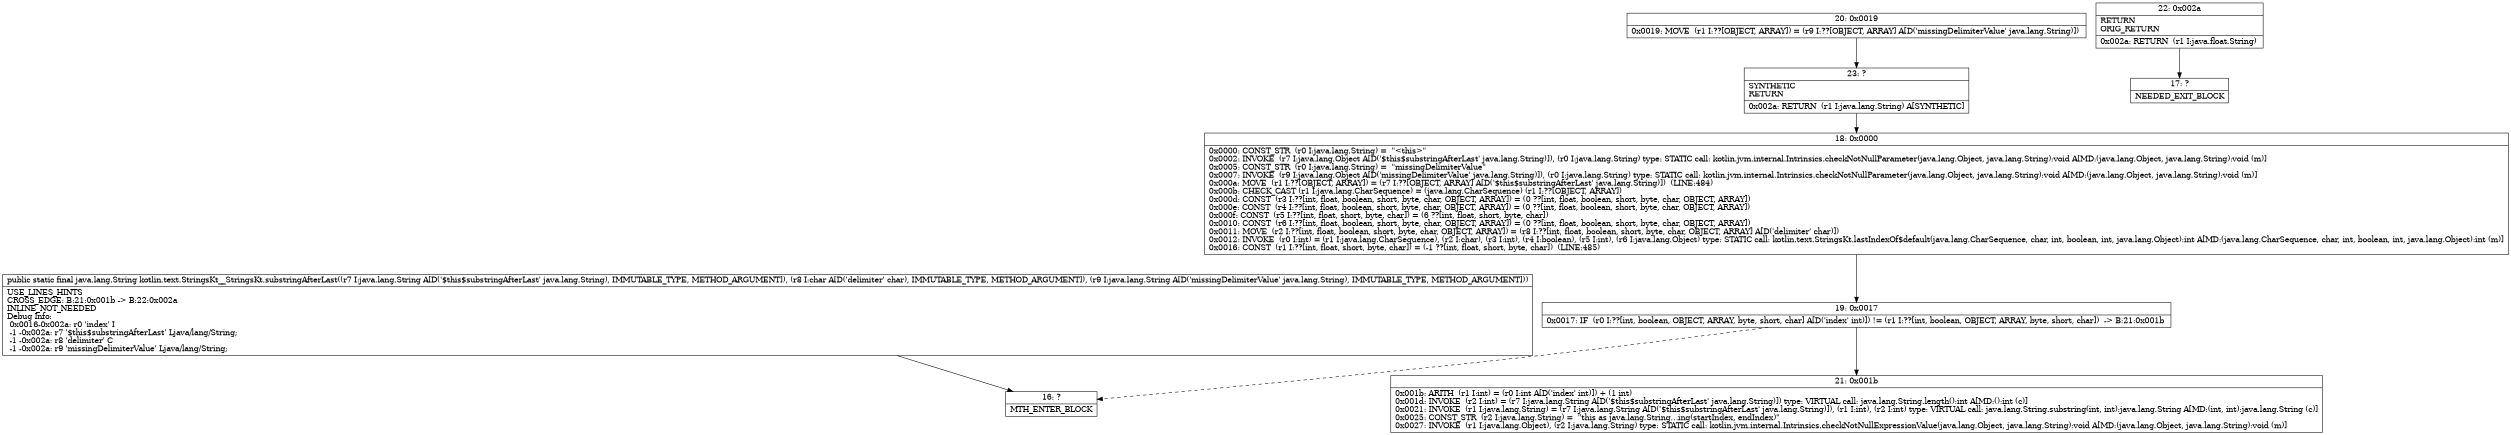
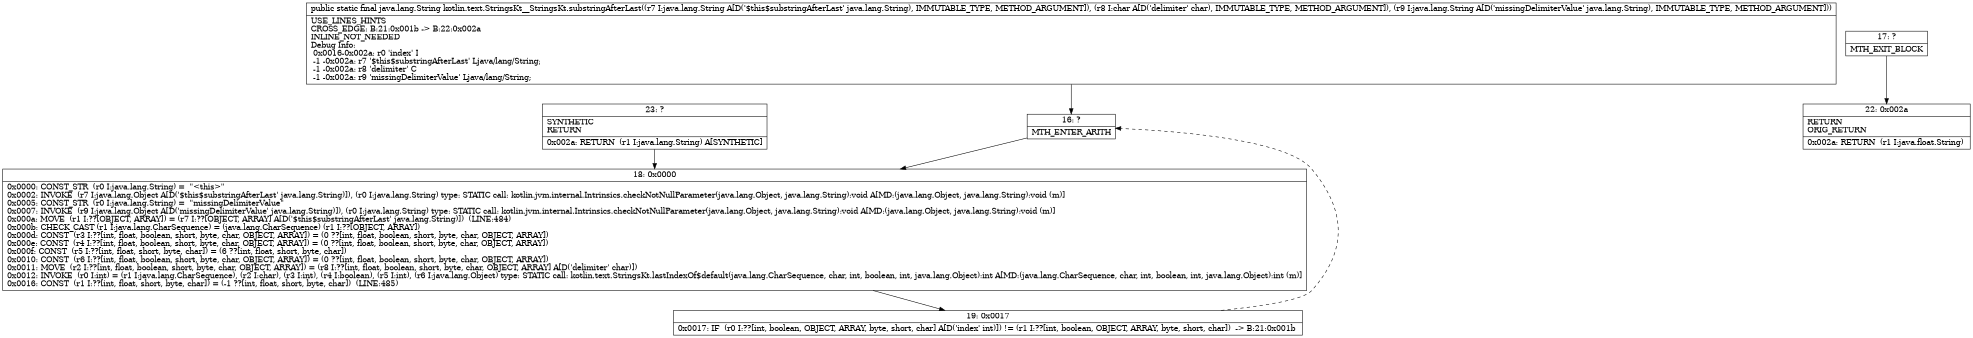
(1857, 26) -> none
(2180, 60) -> (1887, 77)
(2180, 96) -> (1887, 49)
none -> (966, 153)
(1857, 404) -> none
(1051, 410) -> (1071, 132)
